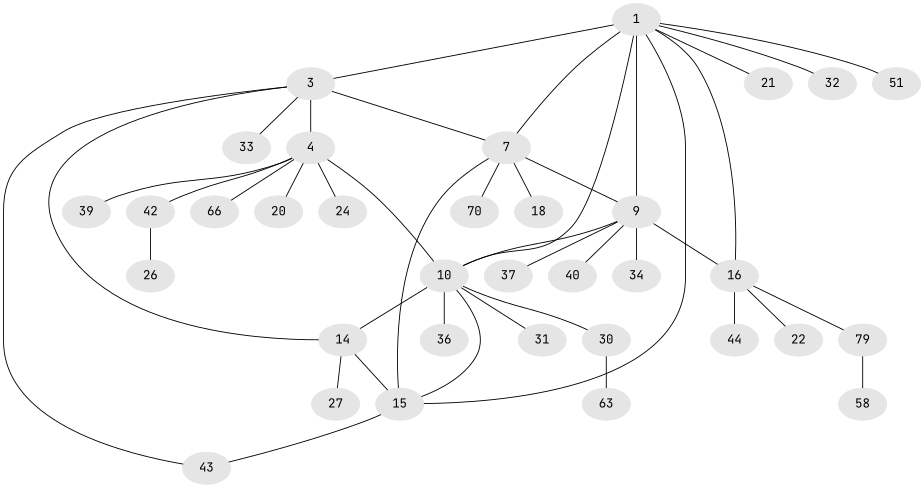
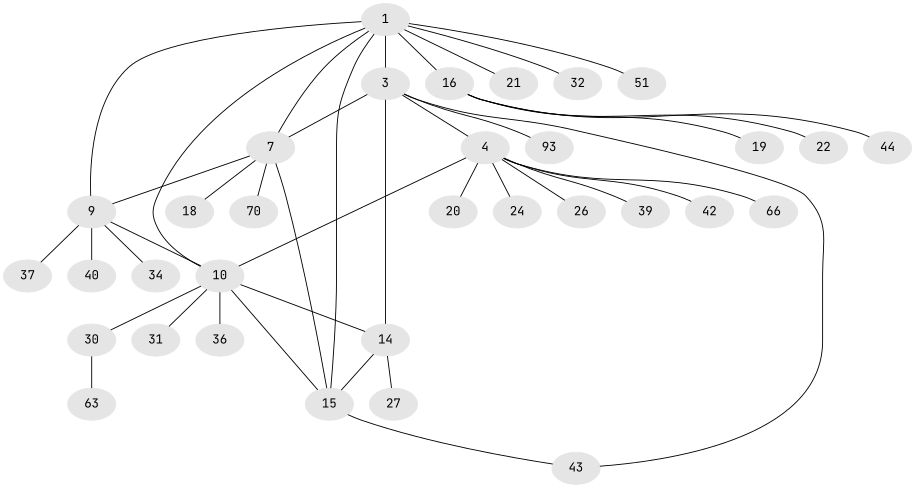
(247, 148) -> (549, 148)
(679, 240) -> none
(150, 244) -> (533, 180)
(863, 340) -> (759, 148)
(863, 404) -> none
